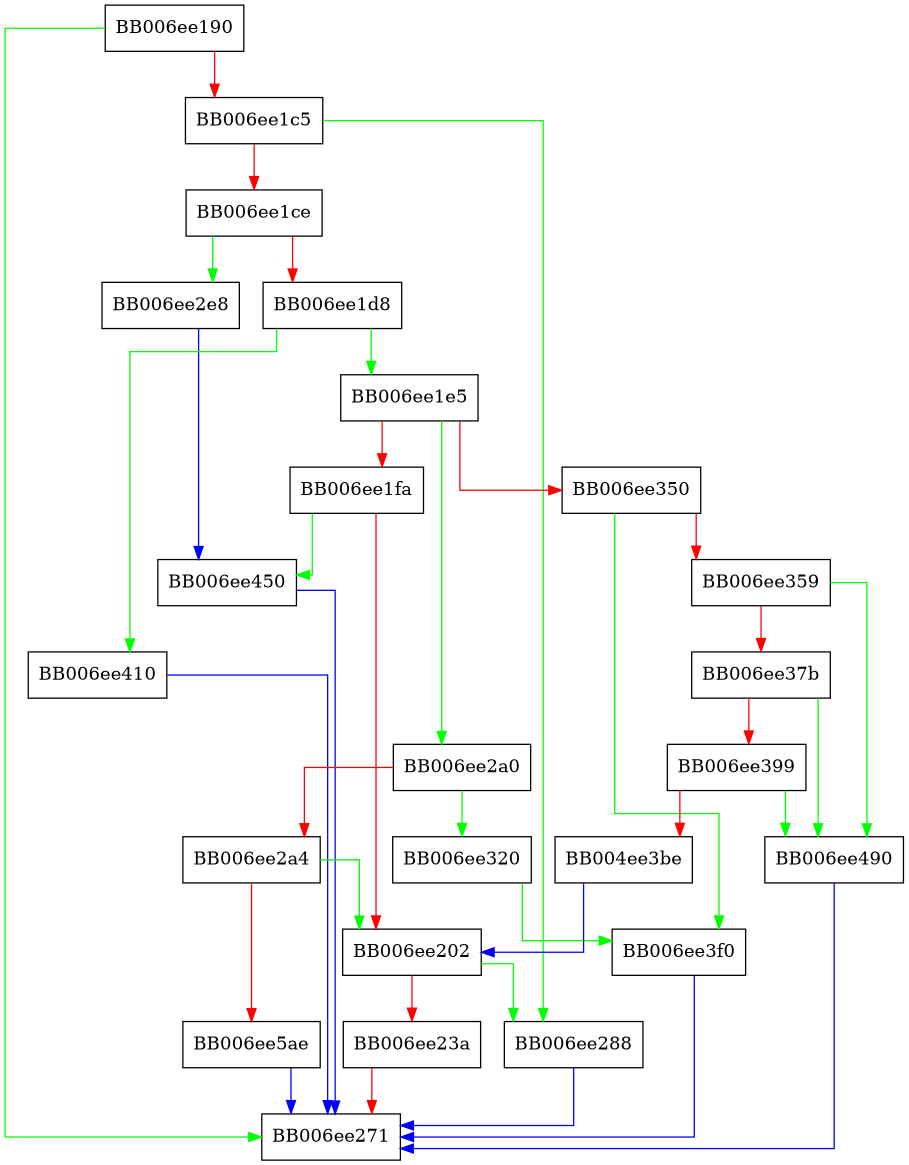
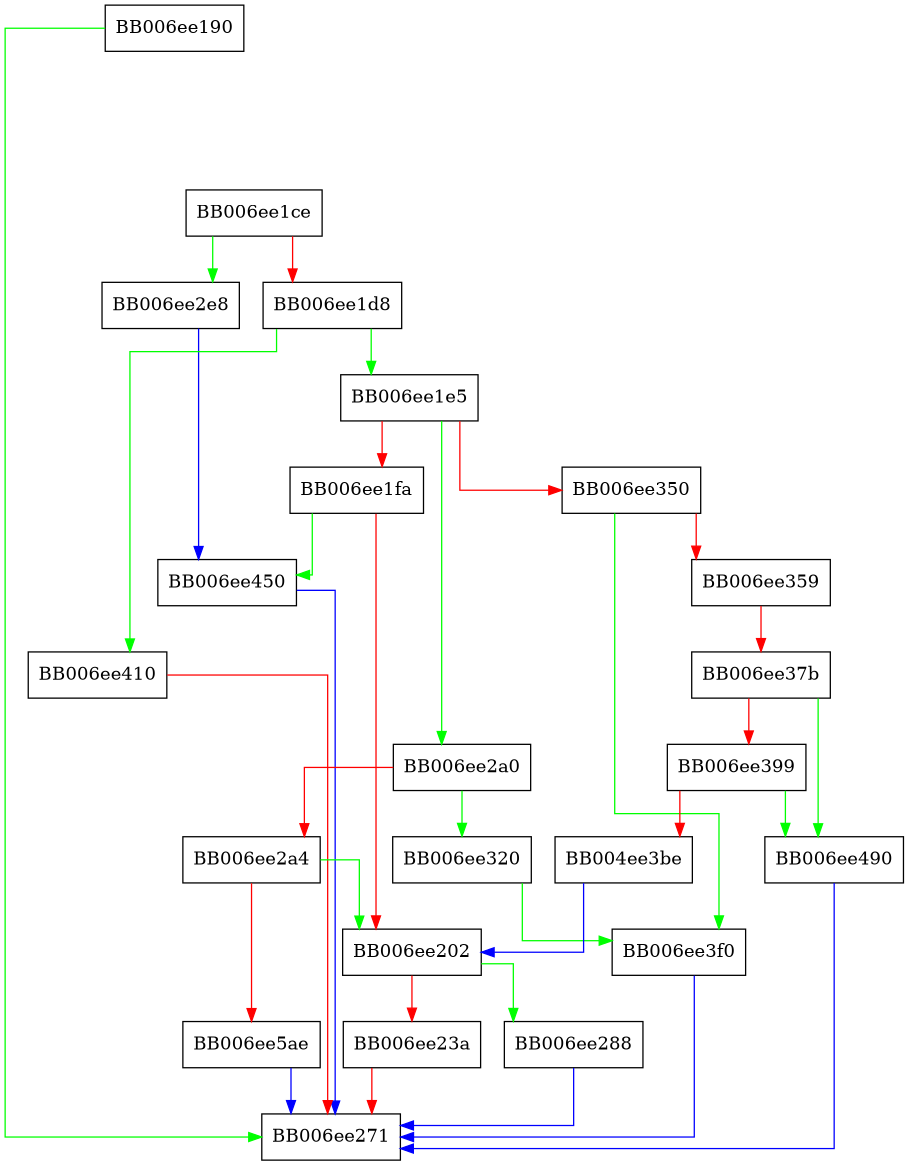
(254, 121) -> none
(314, 675) -> (314, 675)
(867, 685) -> none
